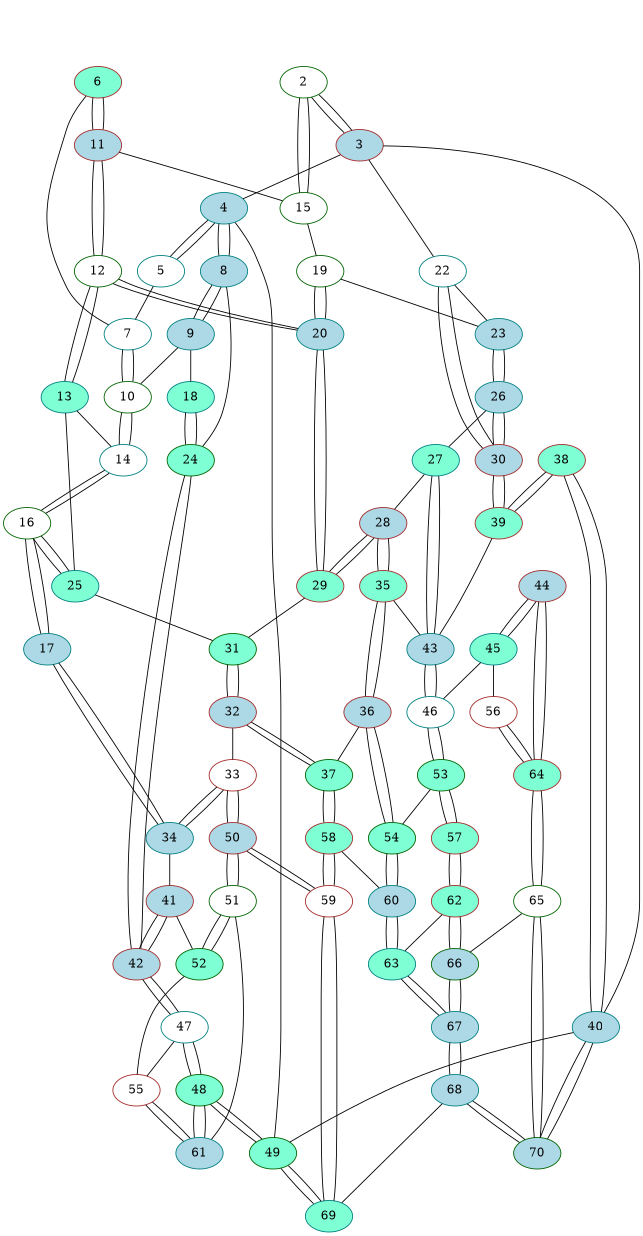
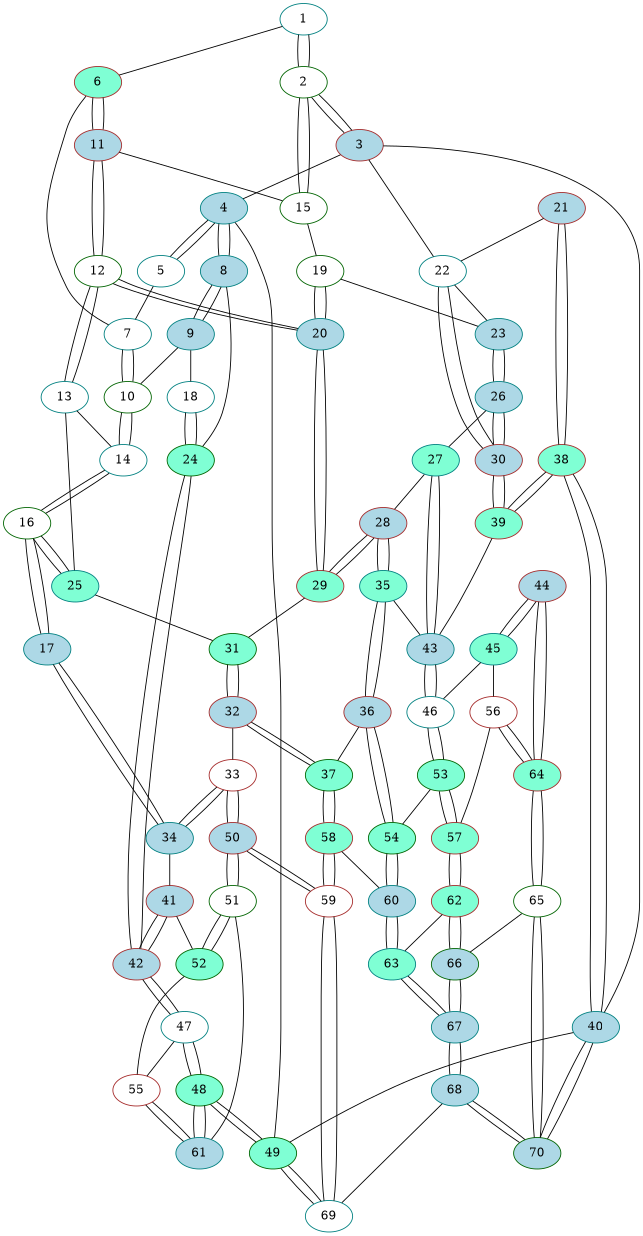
none -> (304, 19)
none -> (562, 208)
(65, 397) -> (65, 397)
(191, 397) -> (191, 397)
(383, 586) -> (383, 586)
none -> (477, 776)
(329, 1216) -> (329, 1216)
